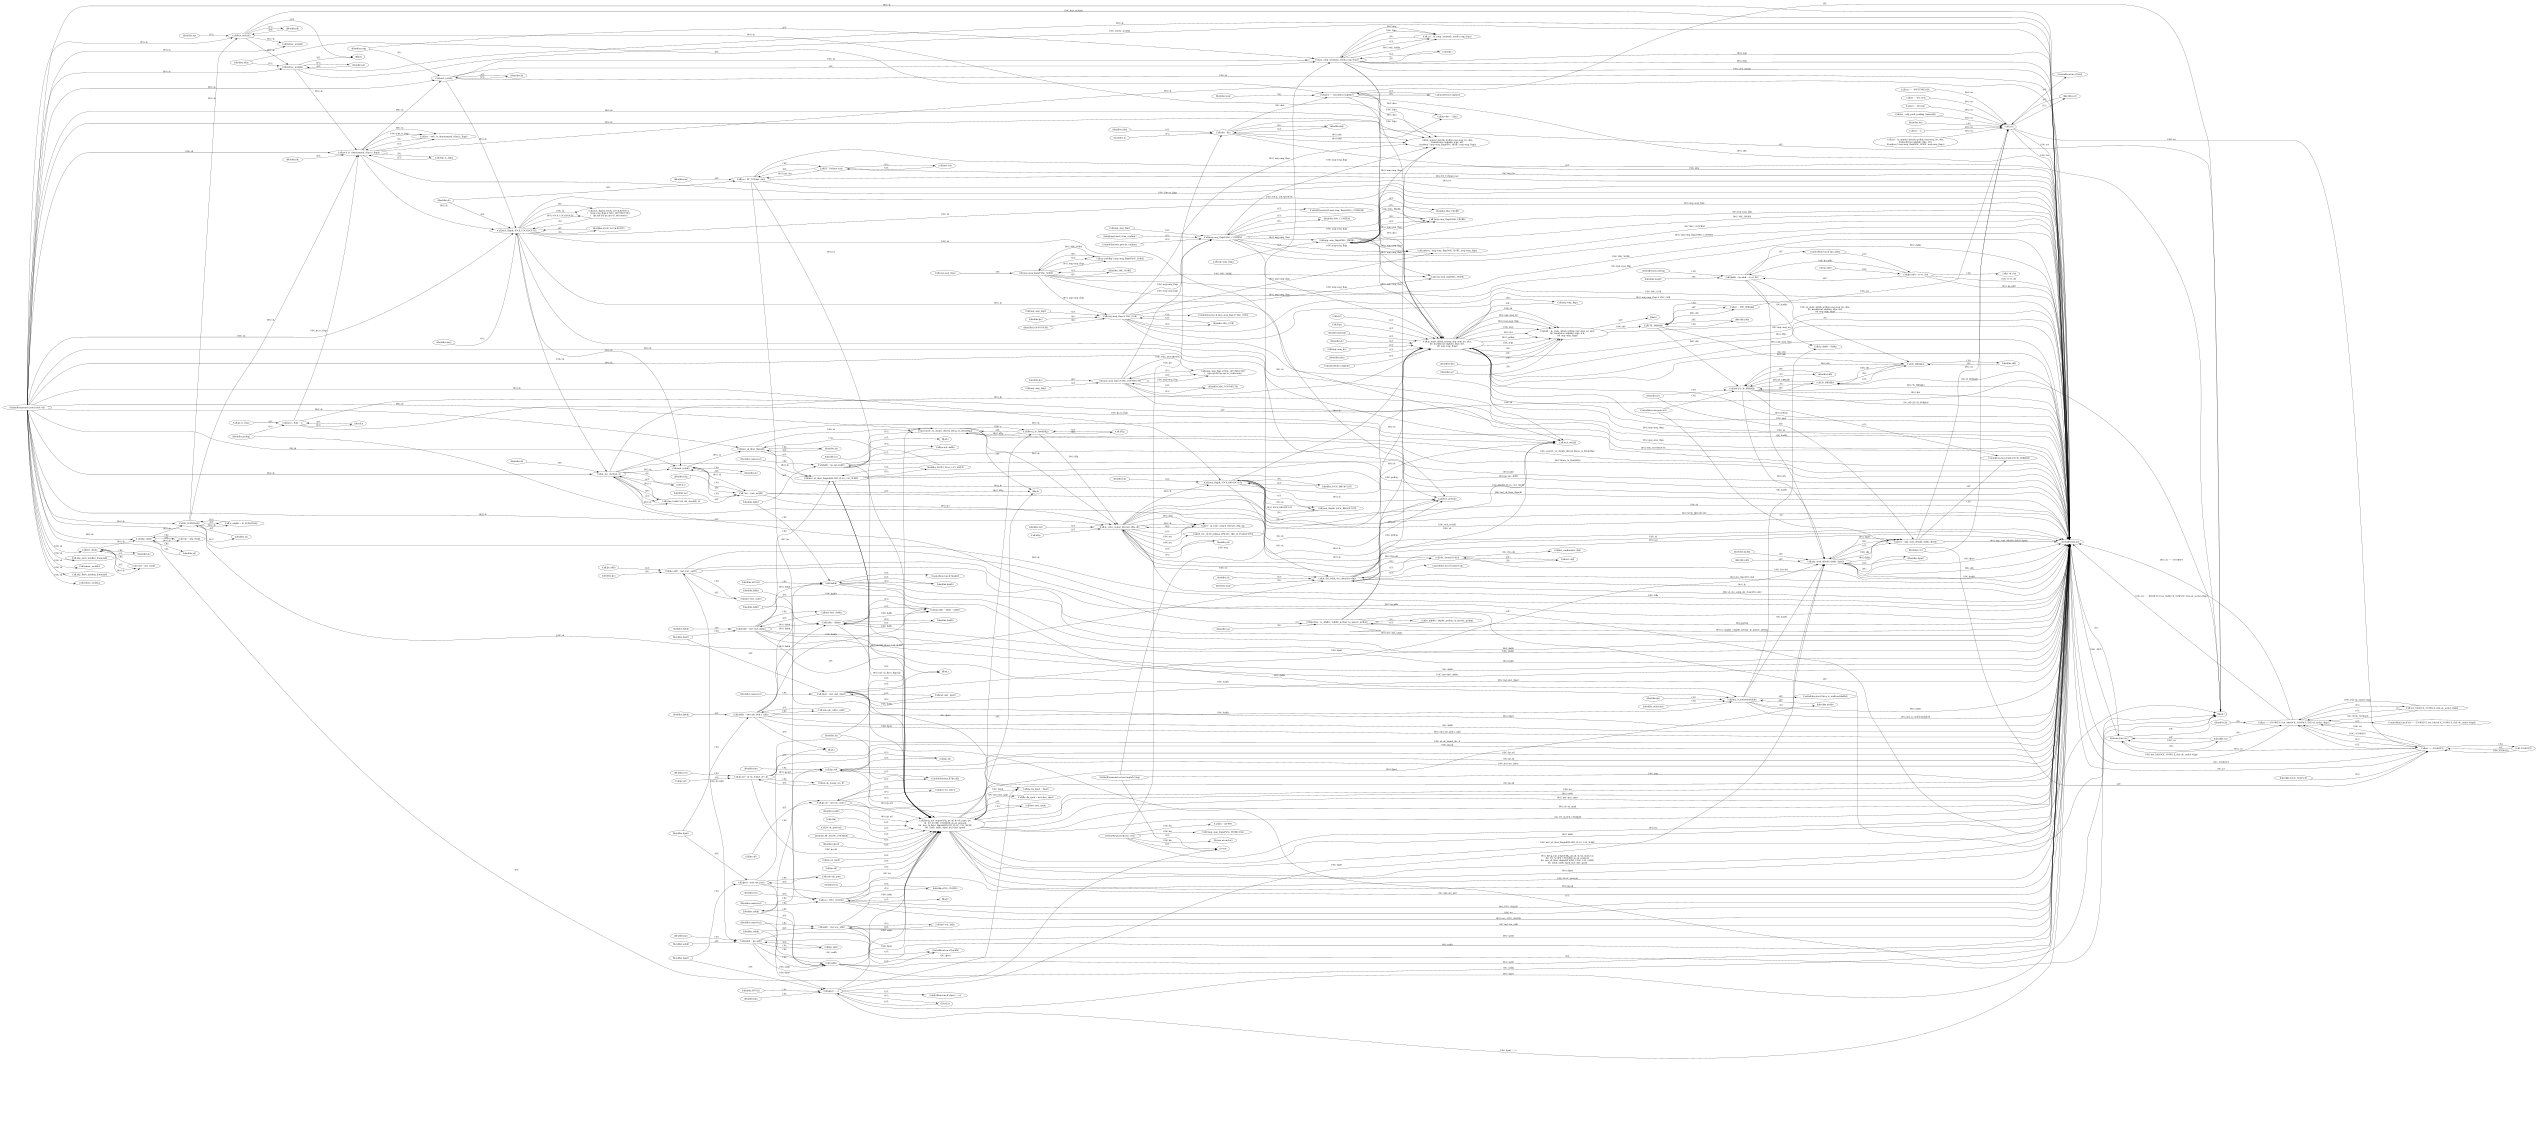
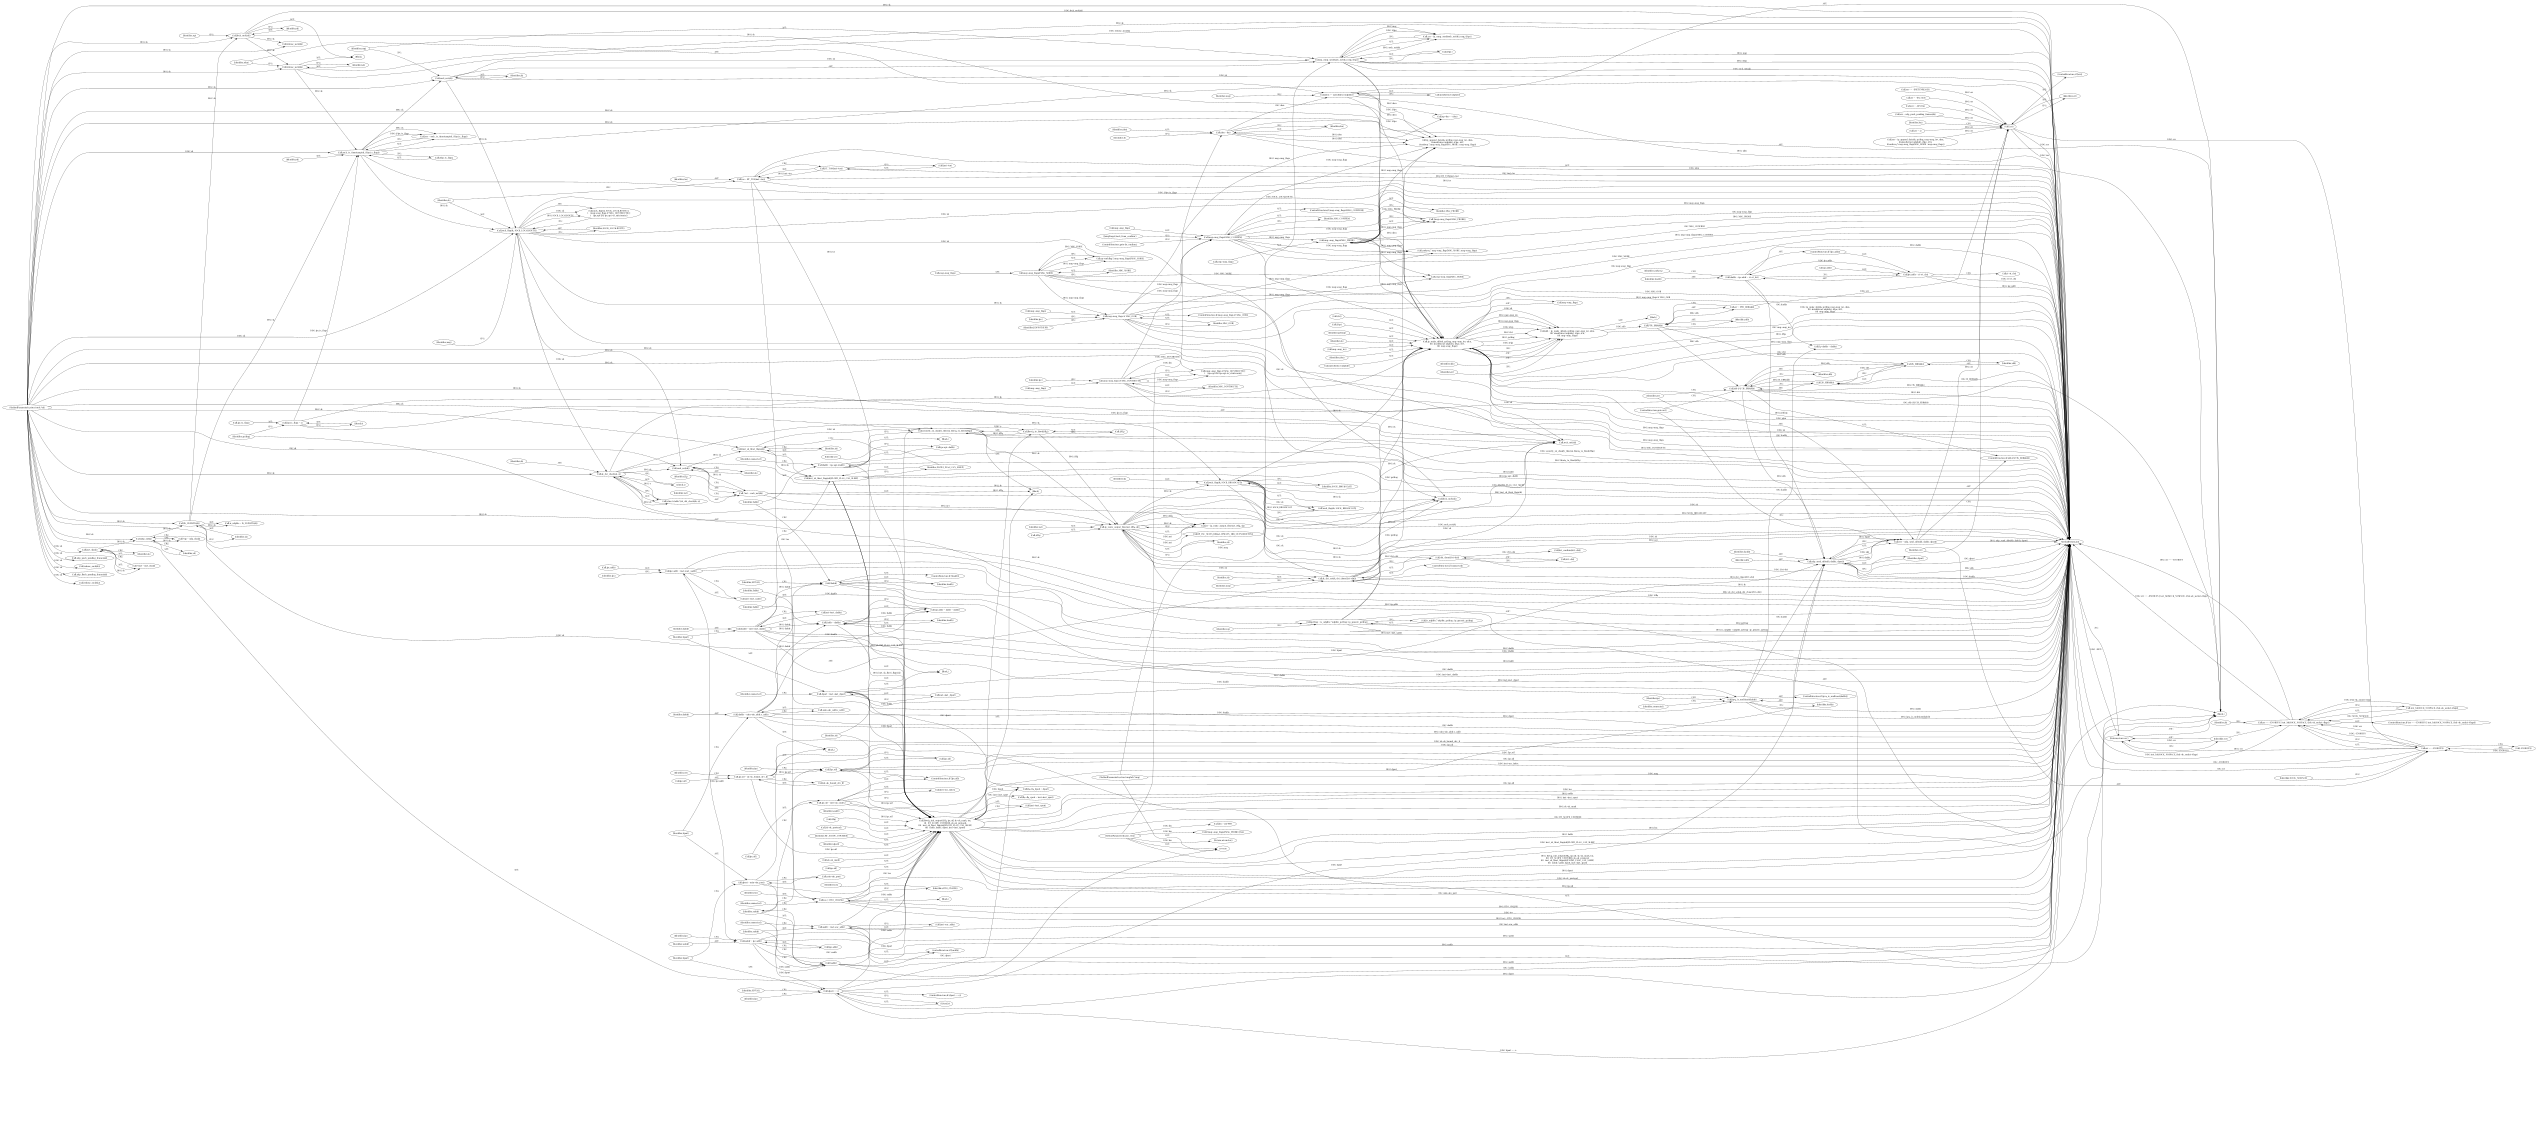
(1653, 271) -> (1653, 271)
(1821, 329) -> (1831, 276)
(214, 521) -> none
